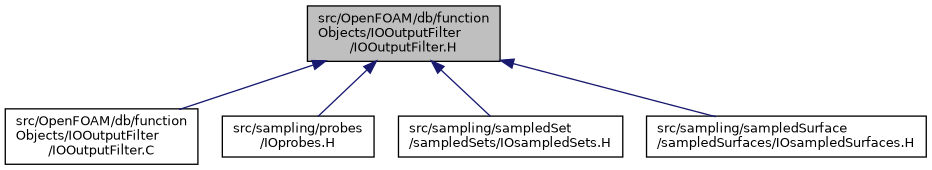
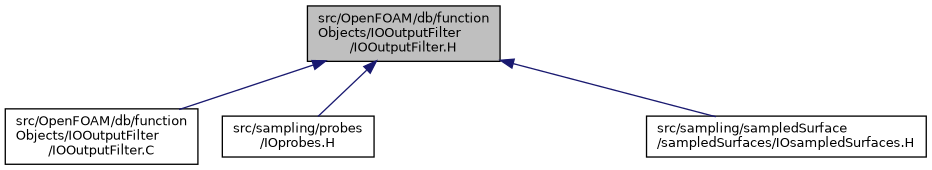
(511, 137) -> none
